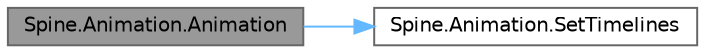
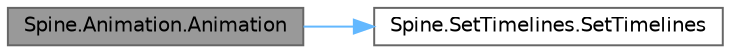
(536, 27) -> (548, 27)
